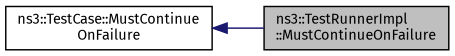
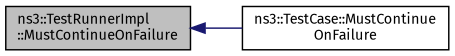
(246, 28) -> (224, 28)
